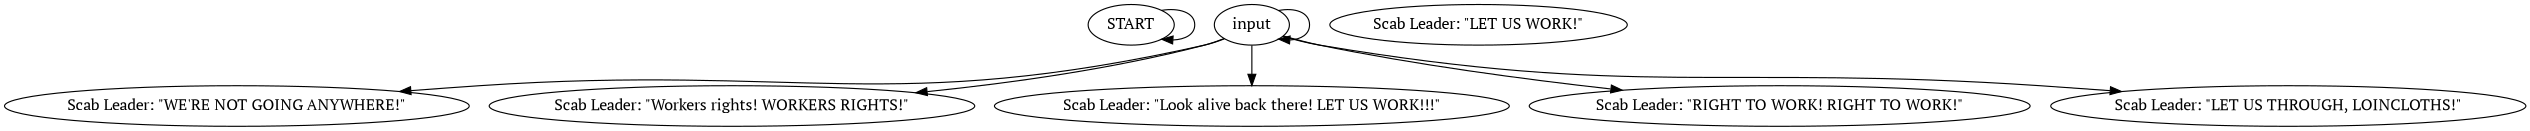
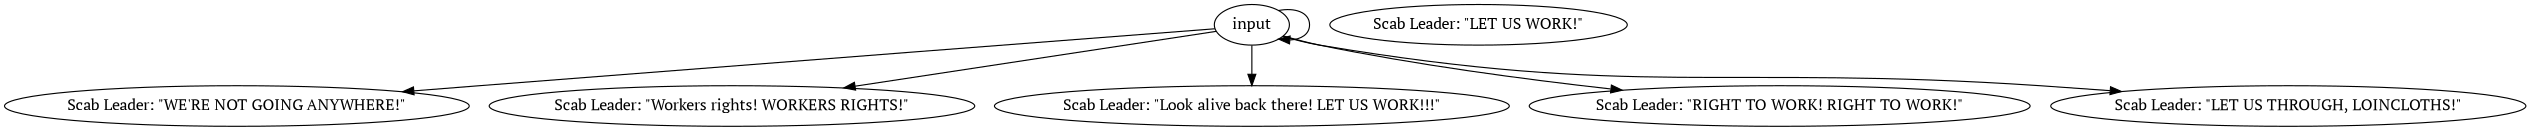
(1131, 25) -> none
